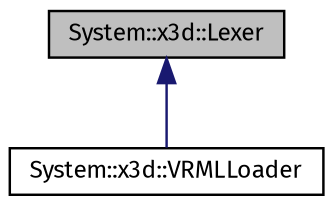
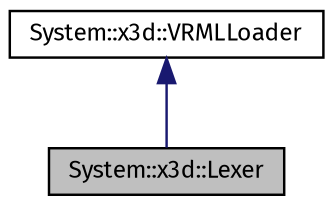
(167, 116) -> (167, 116)
